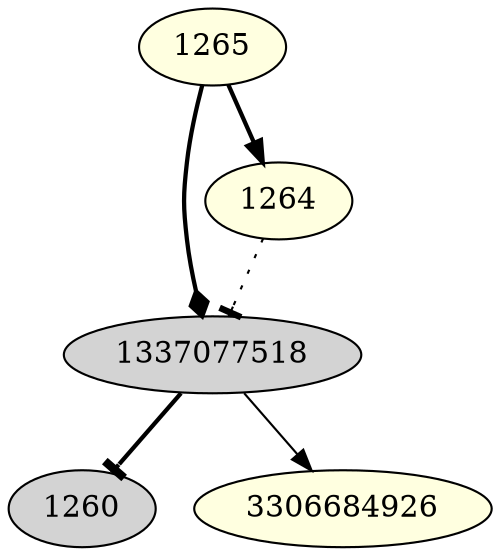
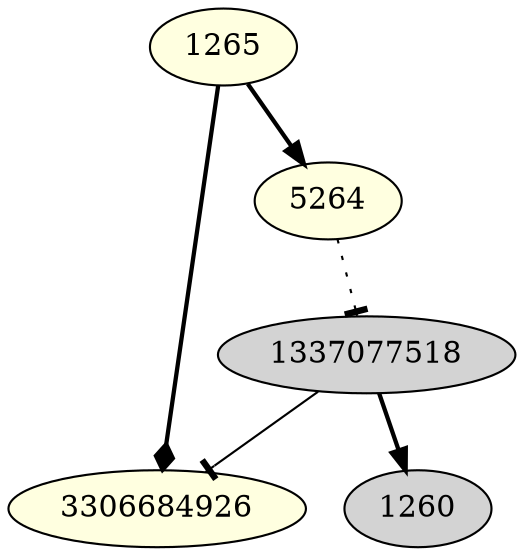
(185, 188) -> (192, 265)
(279, 201) -> (328, 201)
(271, 424) -> (266, 429)
(150, 429) -> (389, 422)
